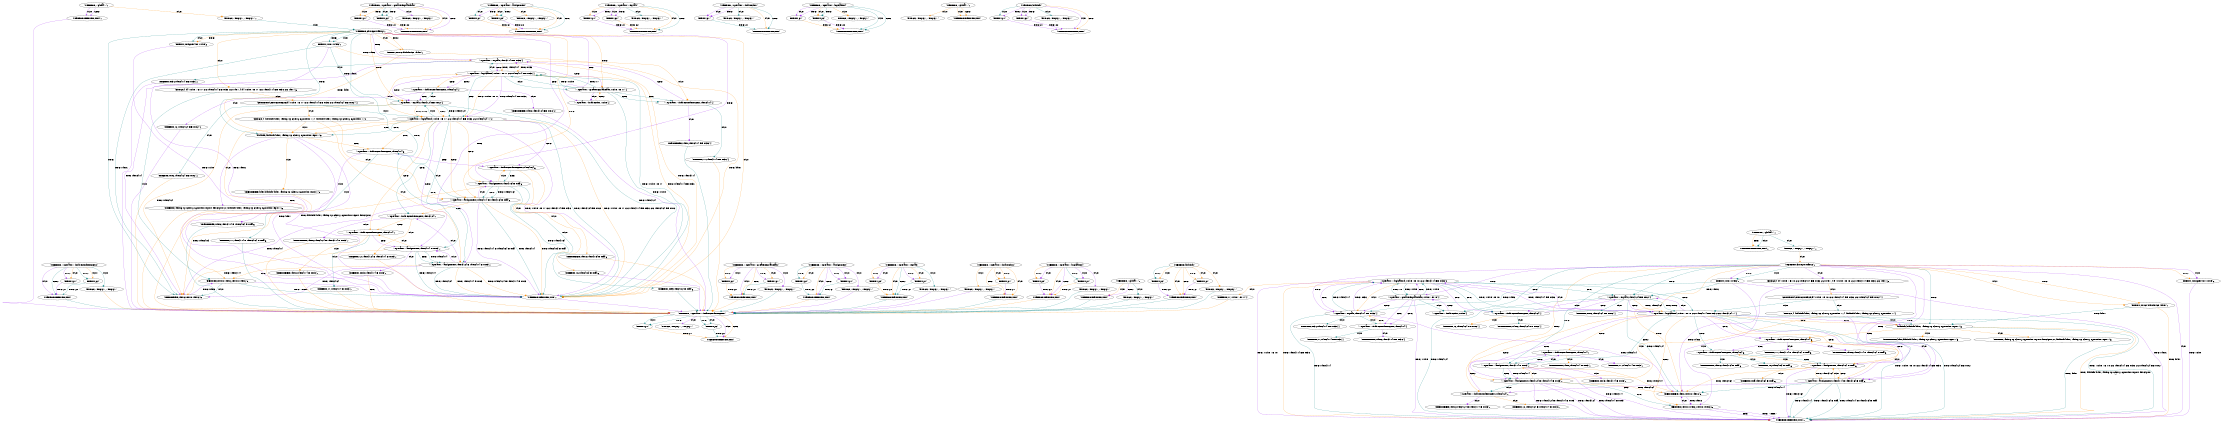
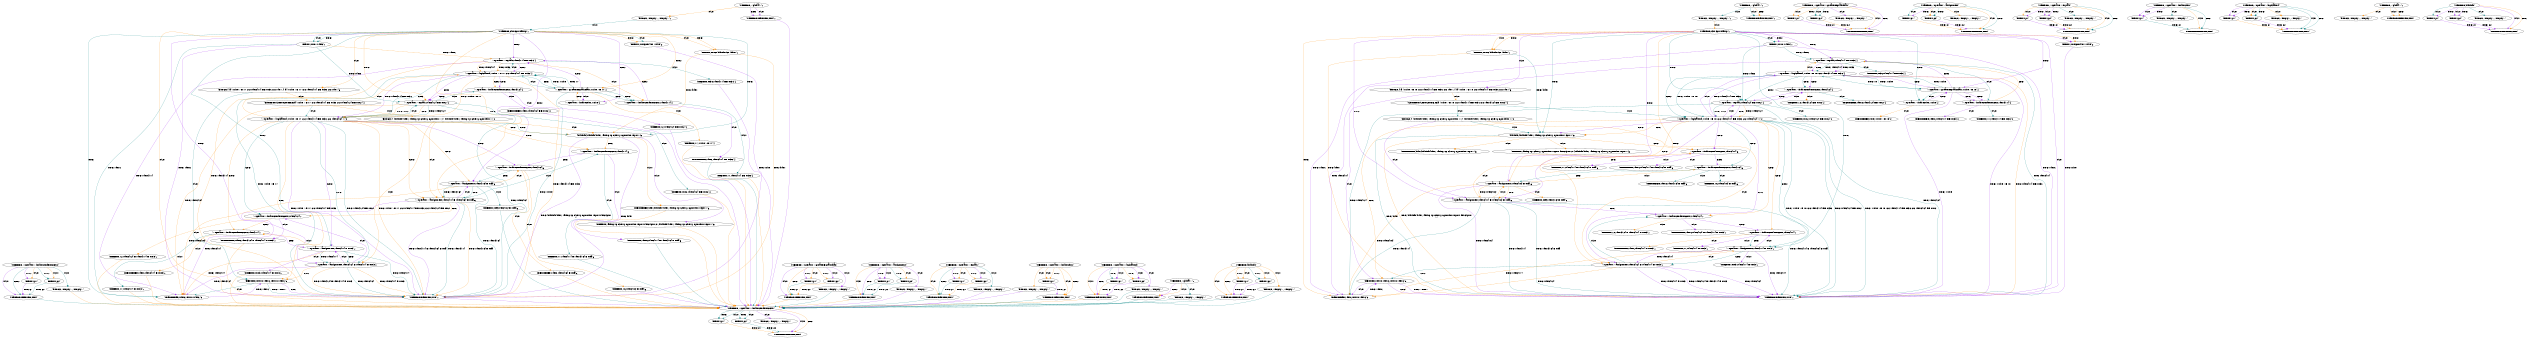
none -> (1873, 119)
(1294, 284) -> (649, 112)
